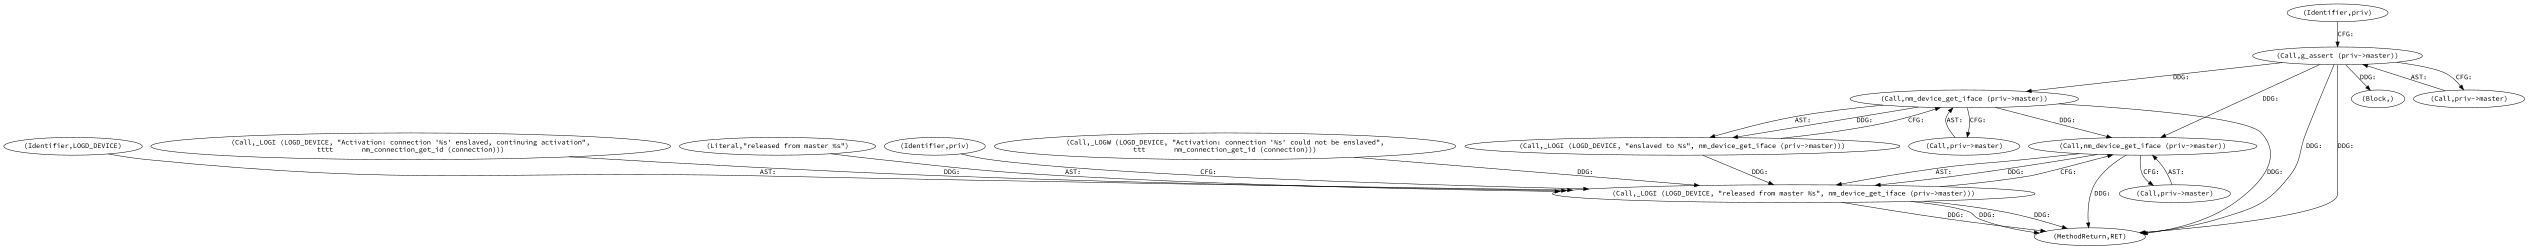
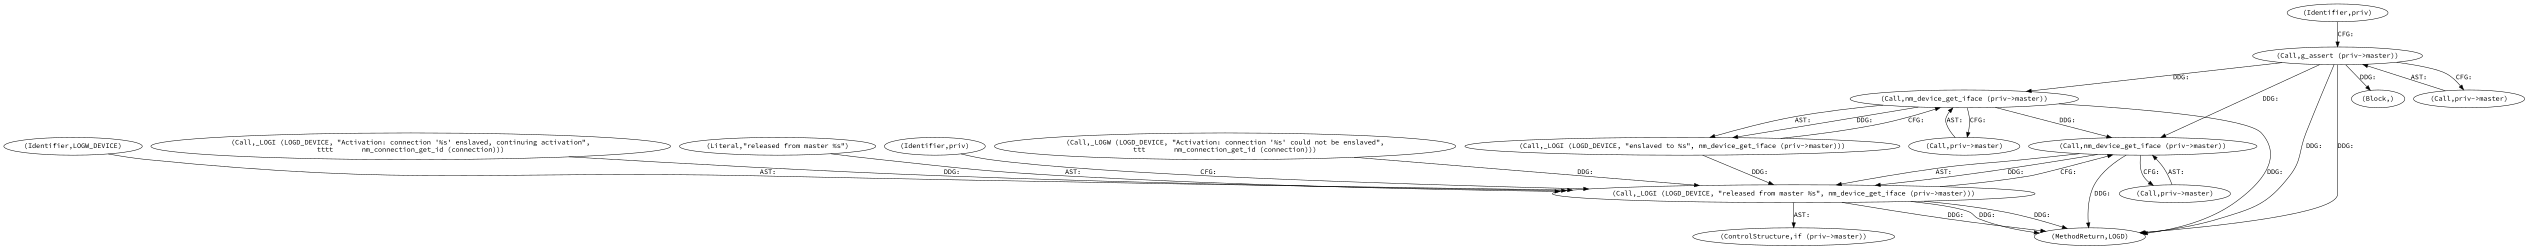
(73, 146) -> (73, 146)
none -> (1794, 237)
(2090, 237) -> (2090, 237)
